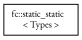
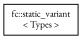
(41, 20) -> (41, 20)
